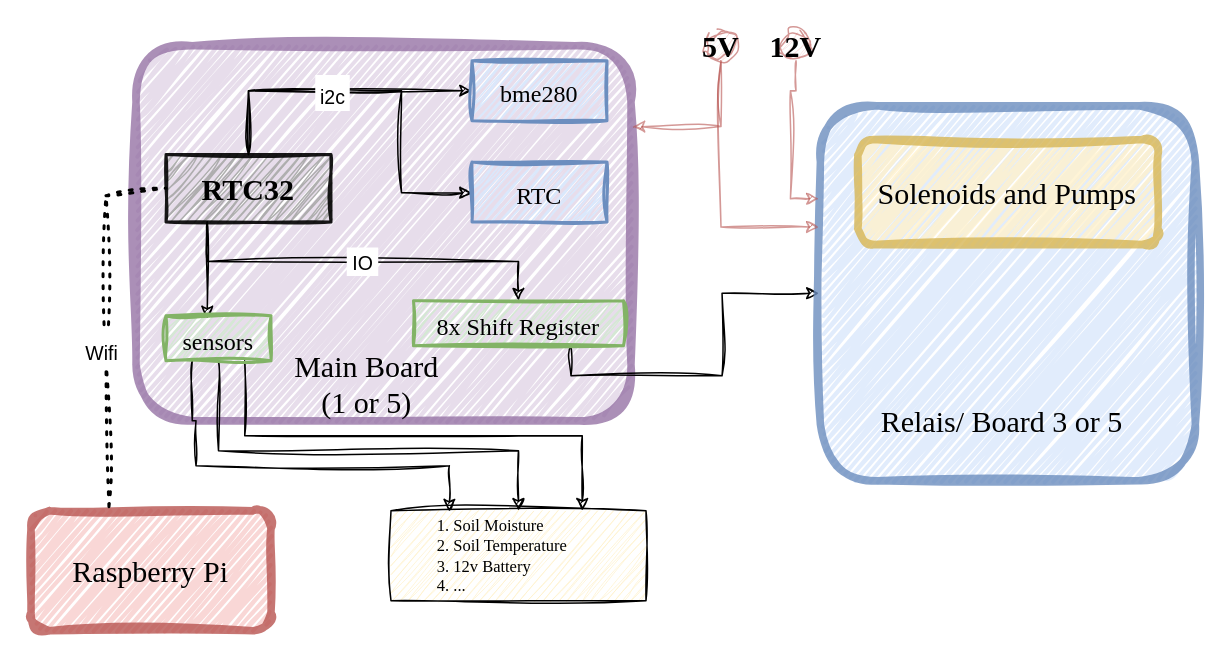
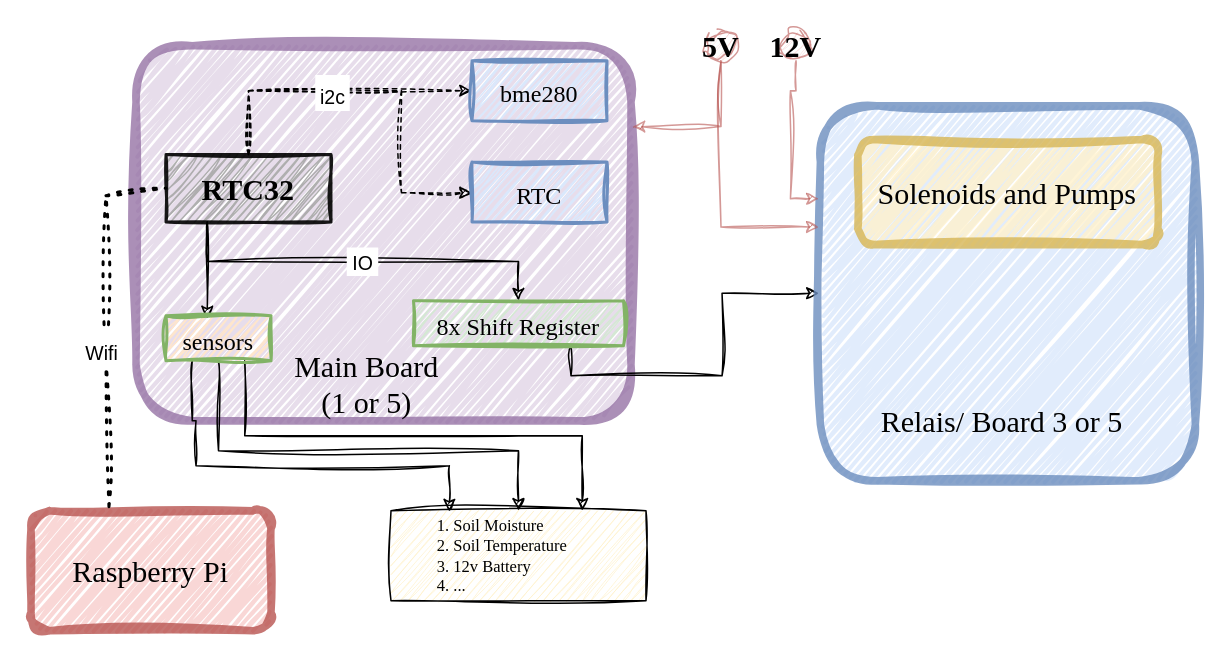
(405, 91) -> (405, 91)
(401, 95) -> (401, 95)
(218, 338) -> (218, 338)
